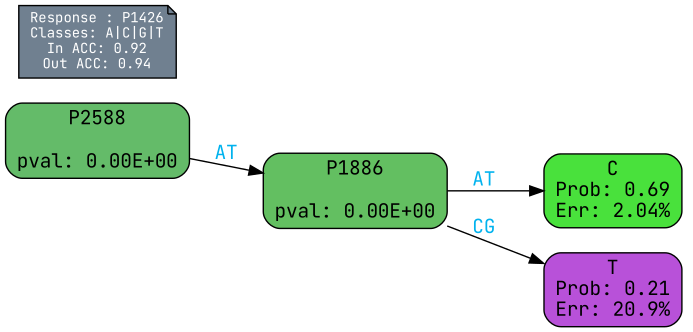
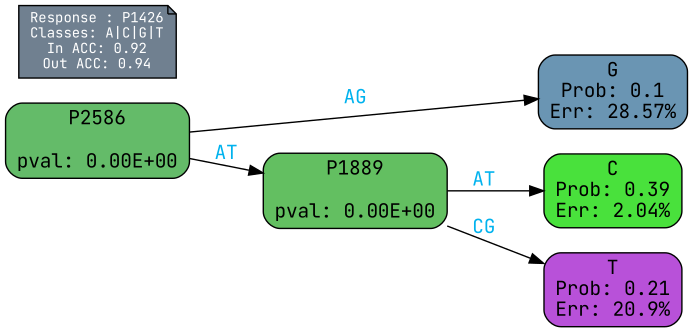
none -> (613, 92)
(98, 141) -> (98, 141)
(355, 191) -> (355, 191)
(613, 191) -> (613, 191)
